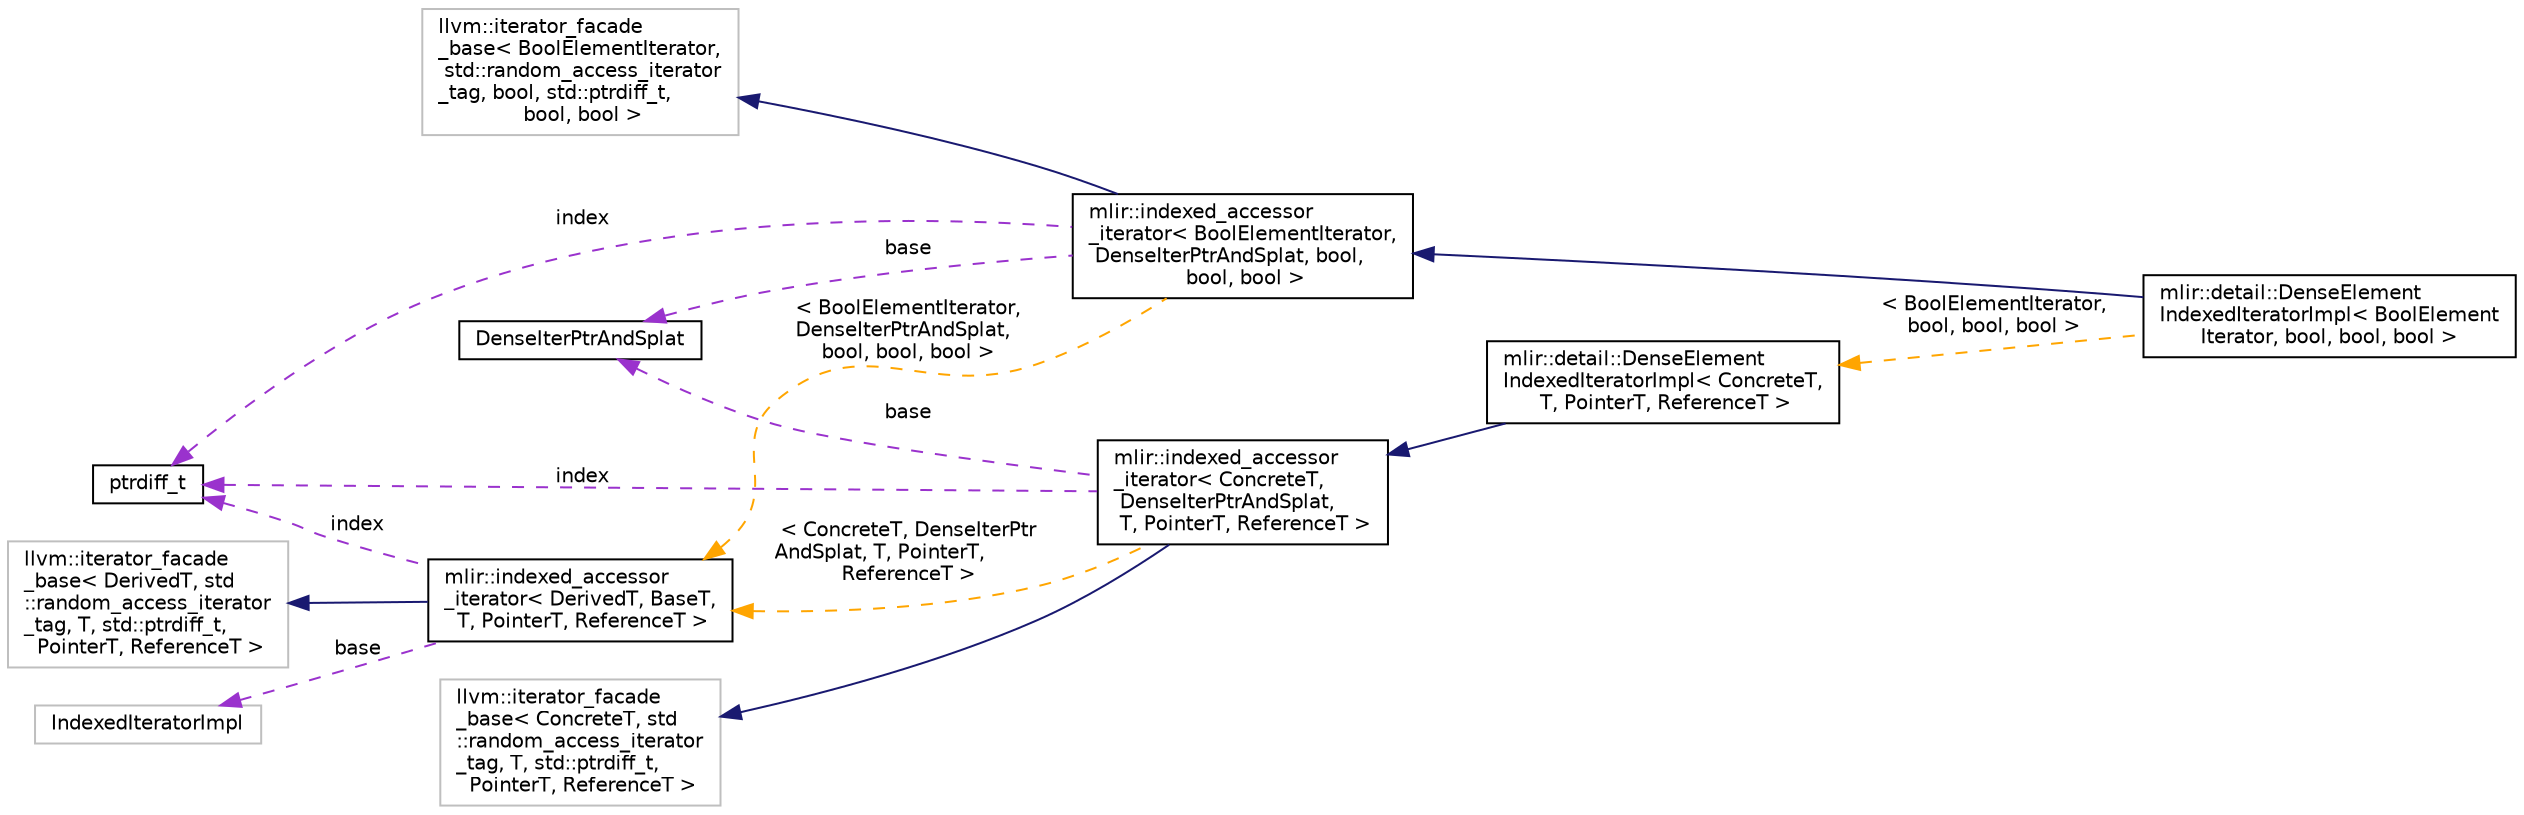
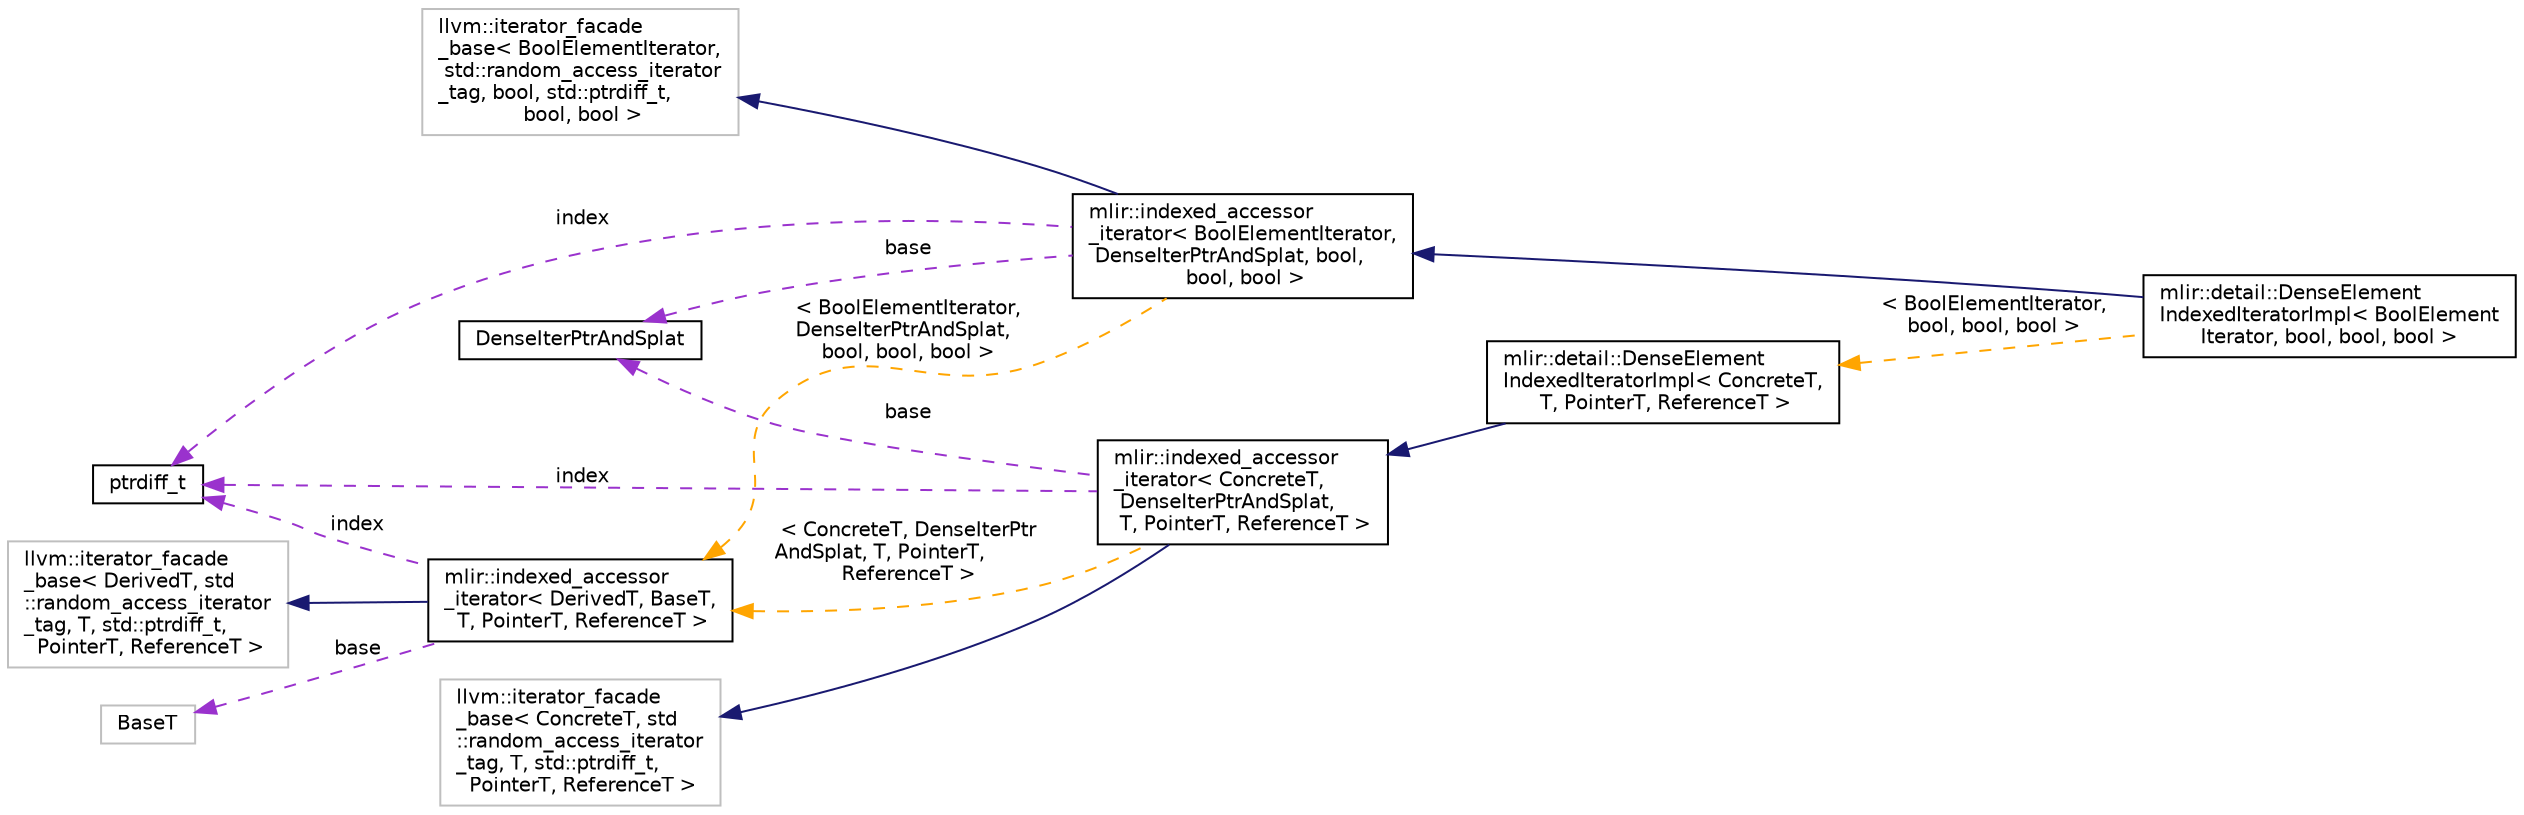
(148, 725) -> (148, 725)
